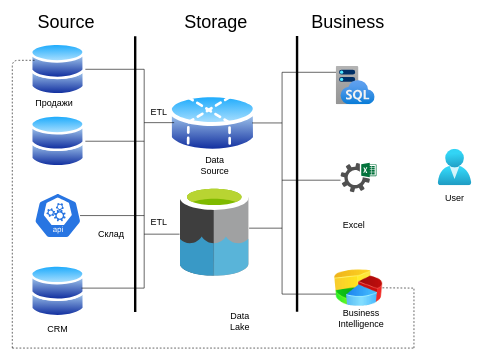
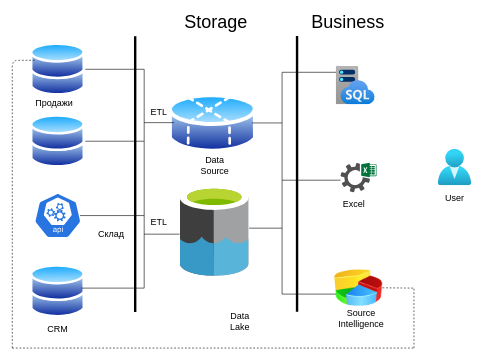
(66, 21) -> none
(354, 225) -> (354, 204)
(362, 318) -> (362, 318)
